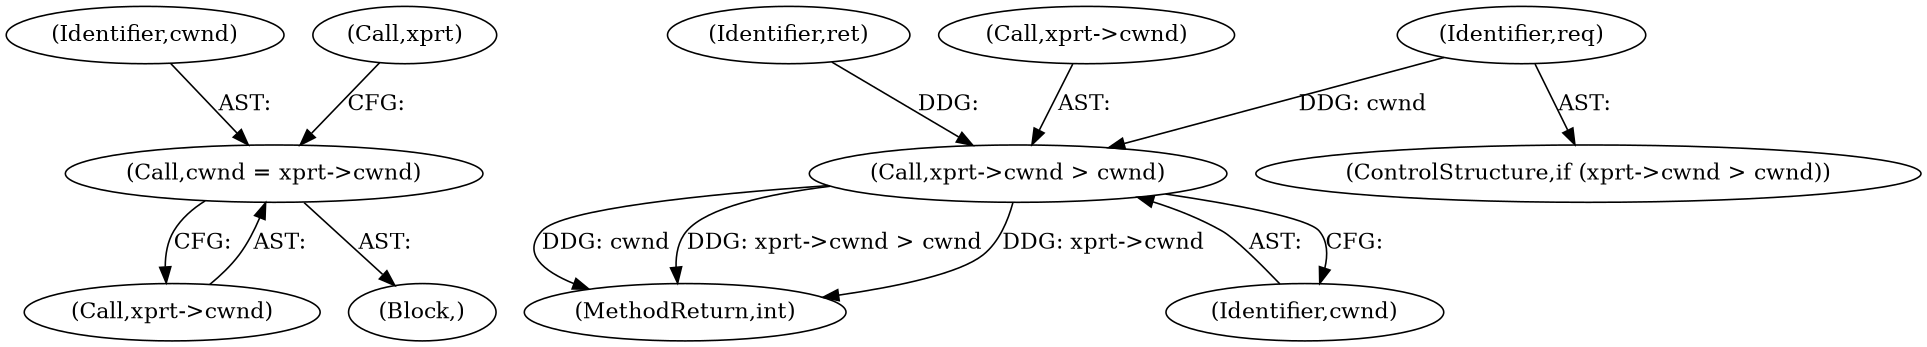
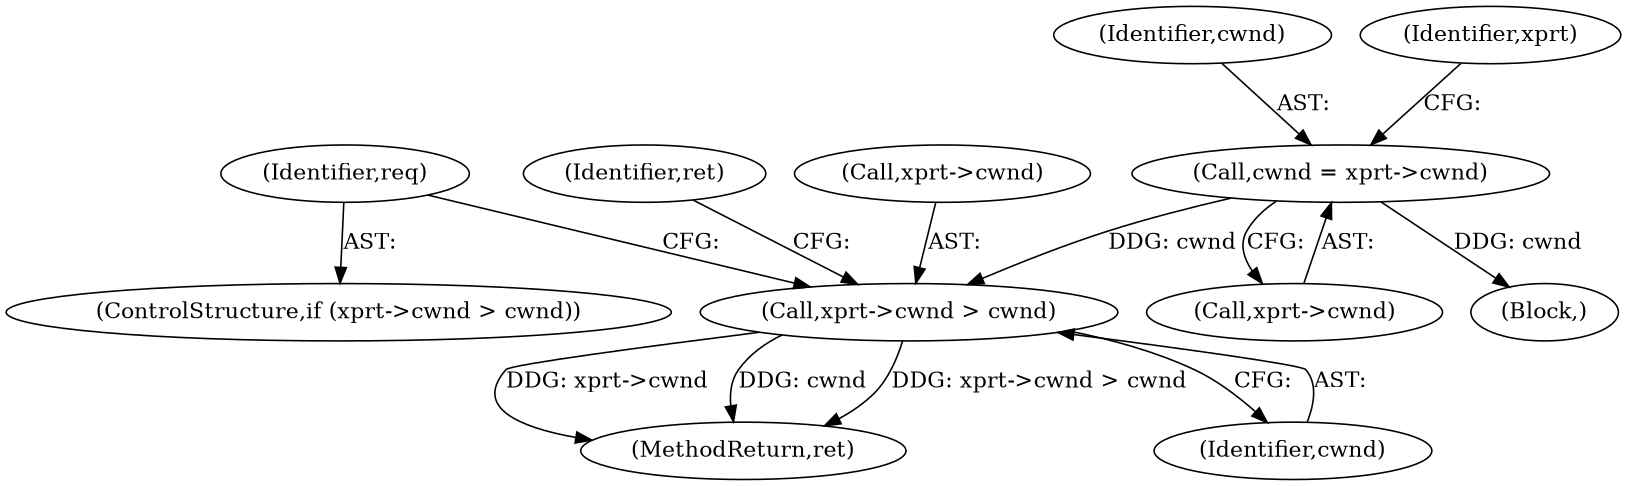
(405, 35) -> (1491, 35)
(952, 104) -> (825, 243)
(1363, 104) -> (695, 243)
none -> (1105, 232)
(389, 243) -> (1518, 243)
(685, 312) -> (743, 451)
